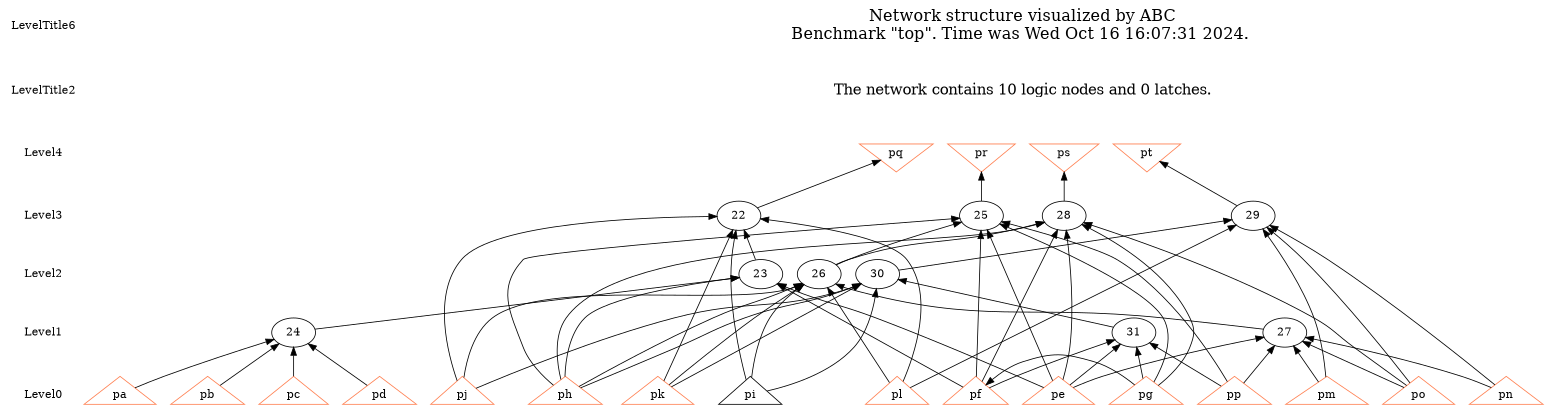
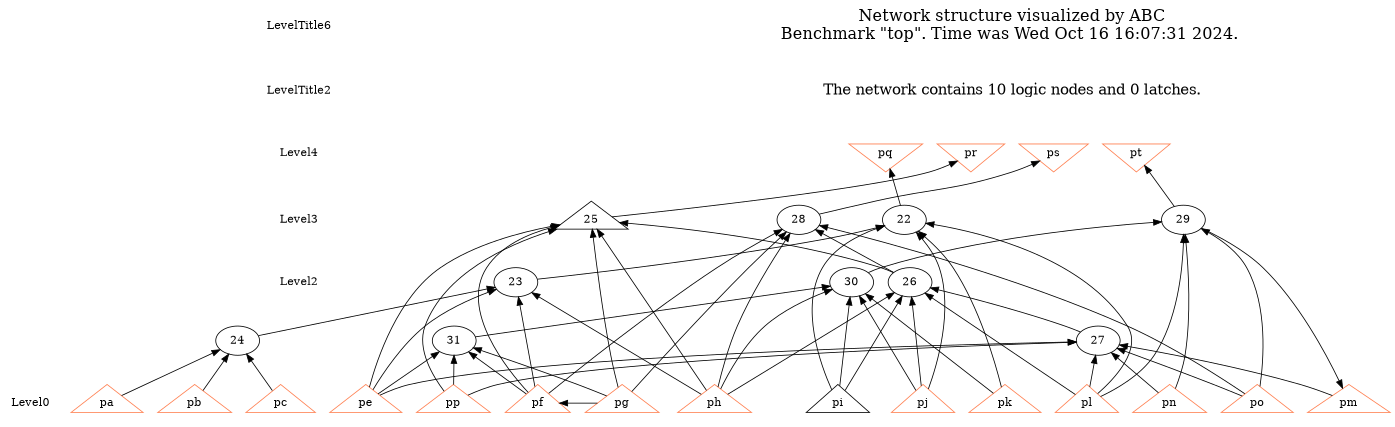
(981, 216) -> (591, 220)
(1072, 299) -> none
(1307, 302) -> (1284, 291)
(44, 333) -> none
(728, 337) -> none
none -> (1092, 375)
(380, 395) -> none
